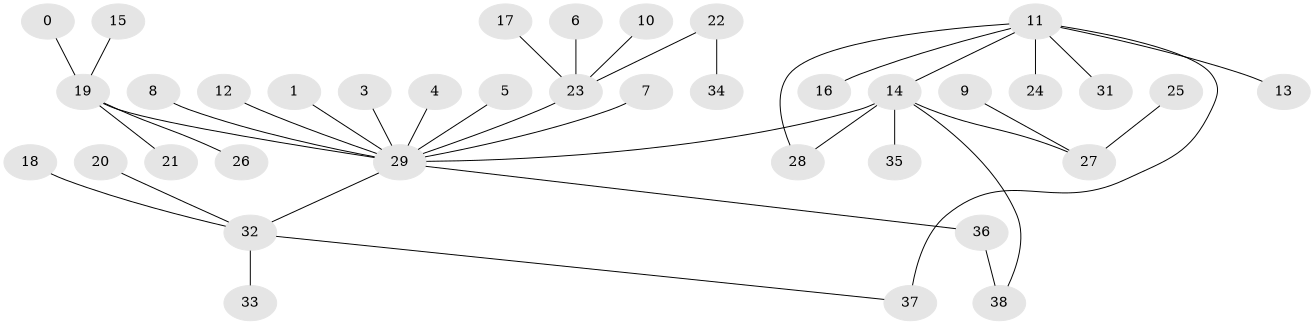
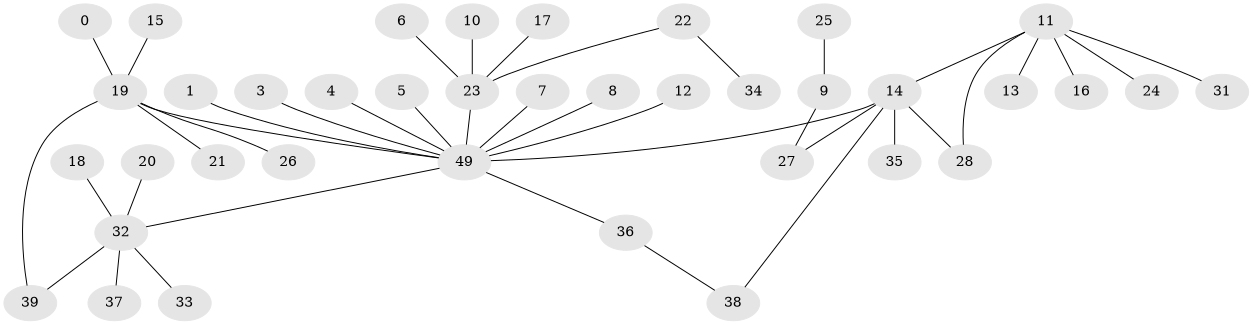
(1133, 127) -> (824, 57)
(400, 162) -> (464, 162)
(1146, 170) -> none
none -> (30, 303)
